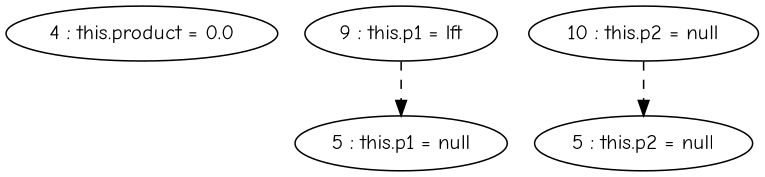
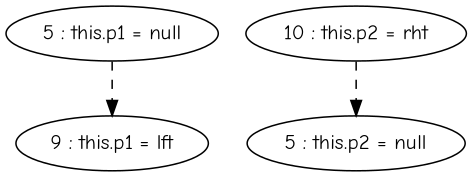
(142, 34) -> none
(644, 34) -> (356, 34)
(401, 81) -> (112, 81)
